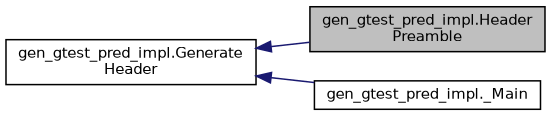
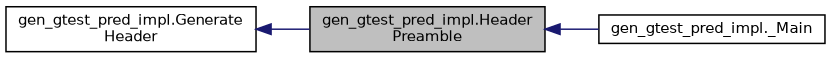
(293, 80) -> (579, 29)
